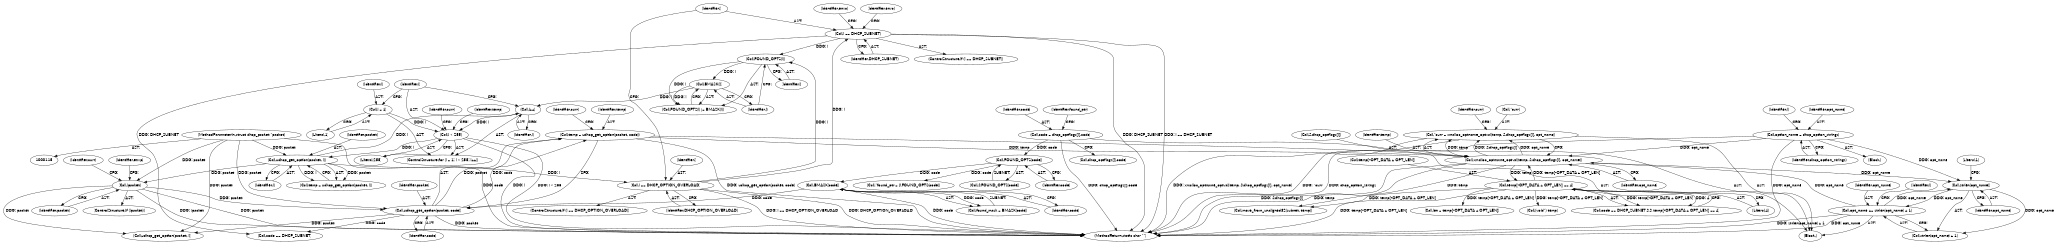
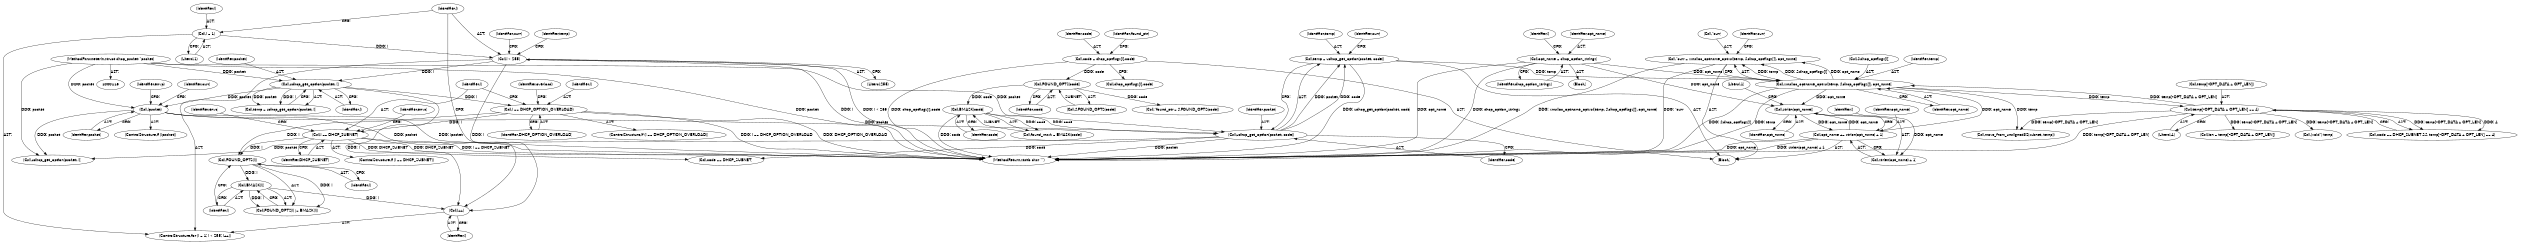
none -> (536, 84)
(483, 118) -> (536, 162)
(1803, 135) -> (1564, 59)
(493, 185) -> (807, 110)
